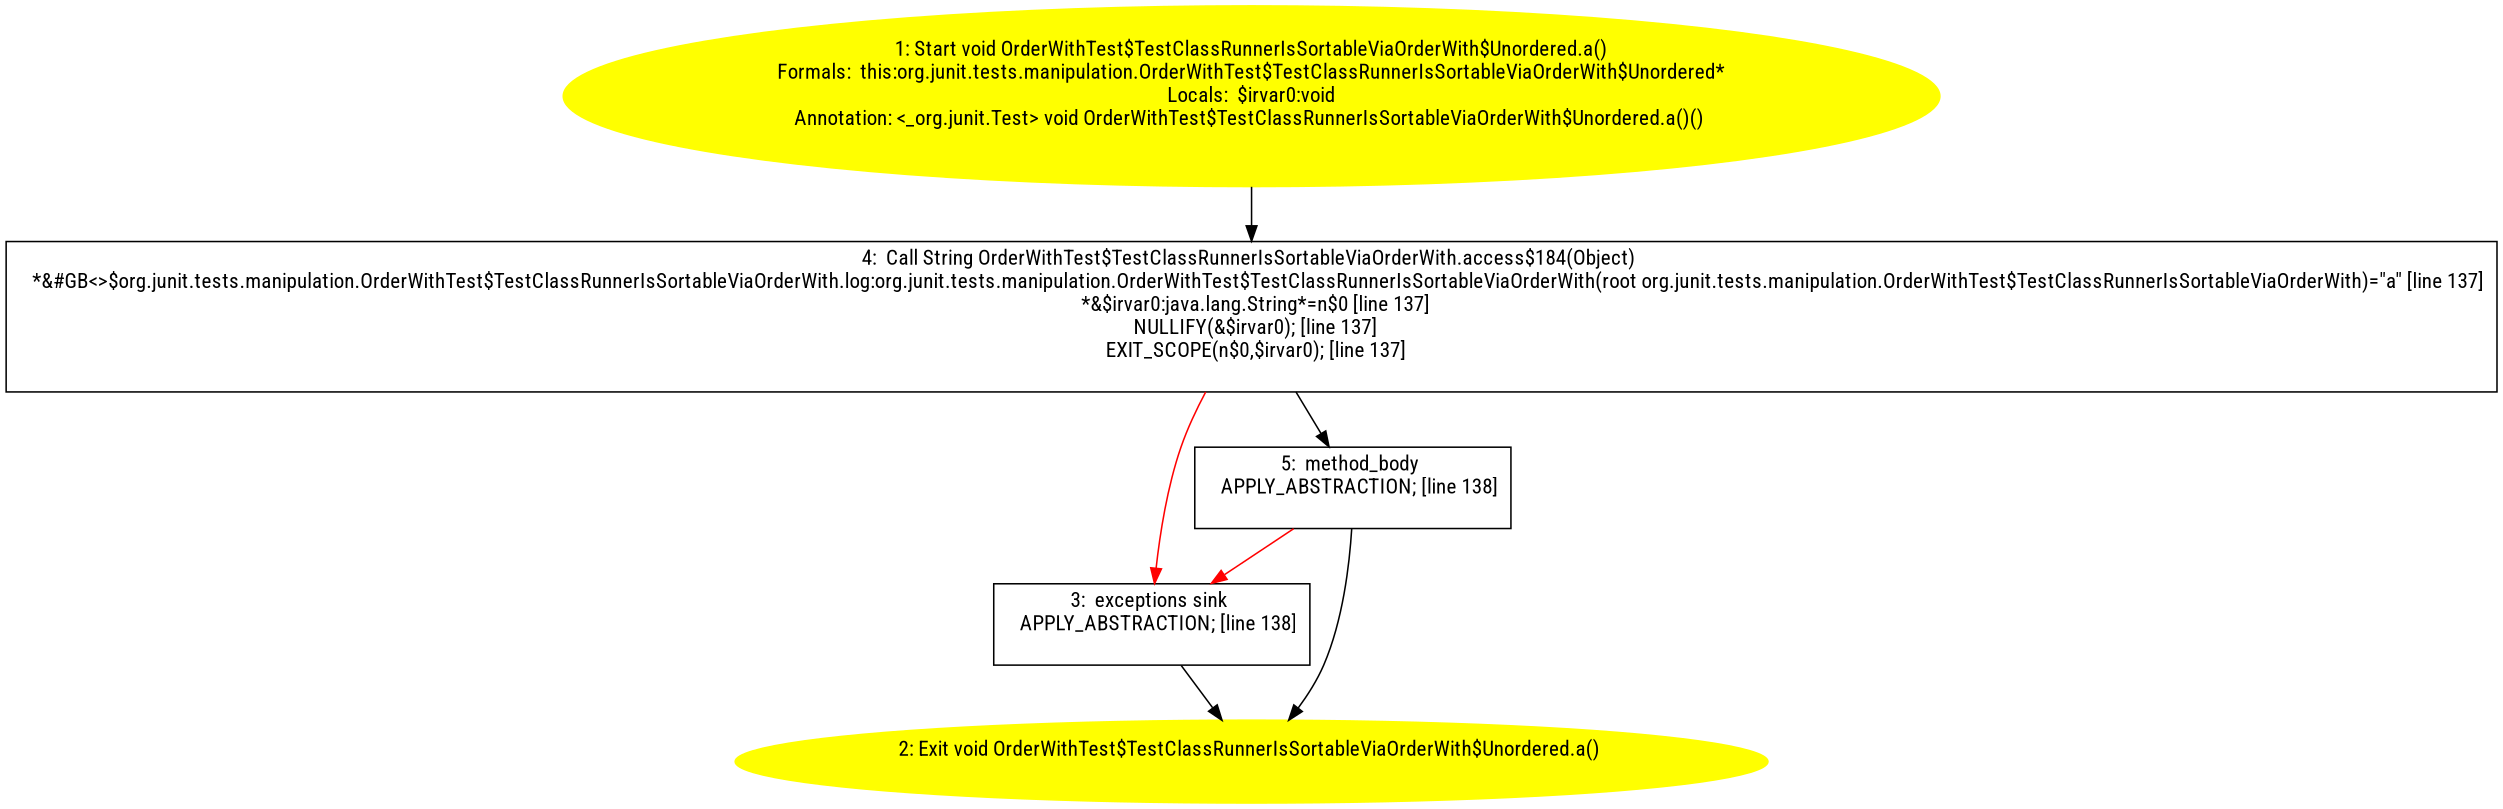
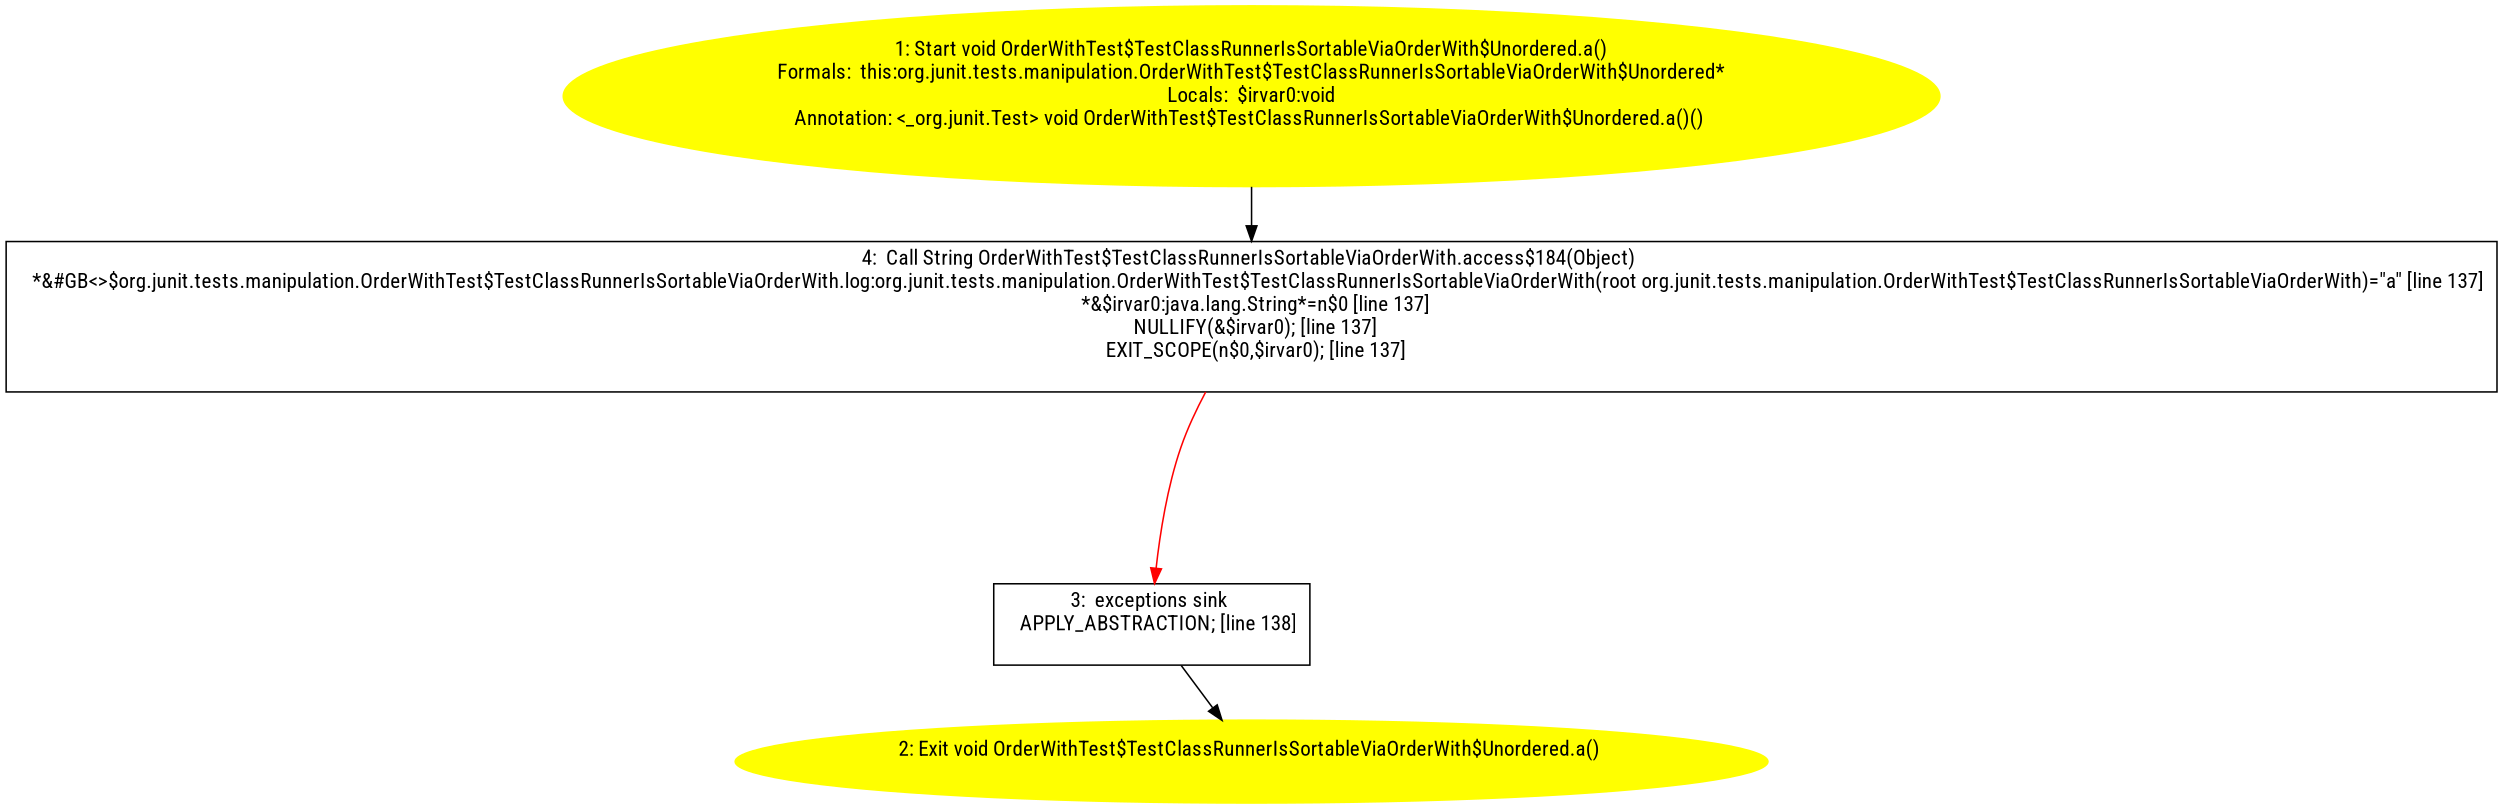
(1353, 488) -> none
